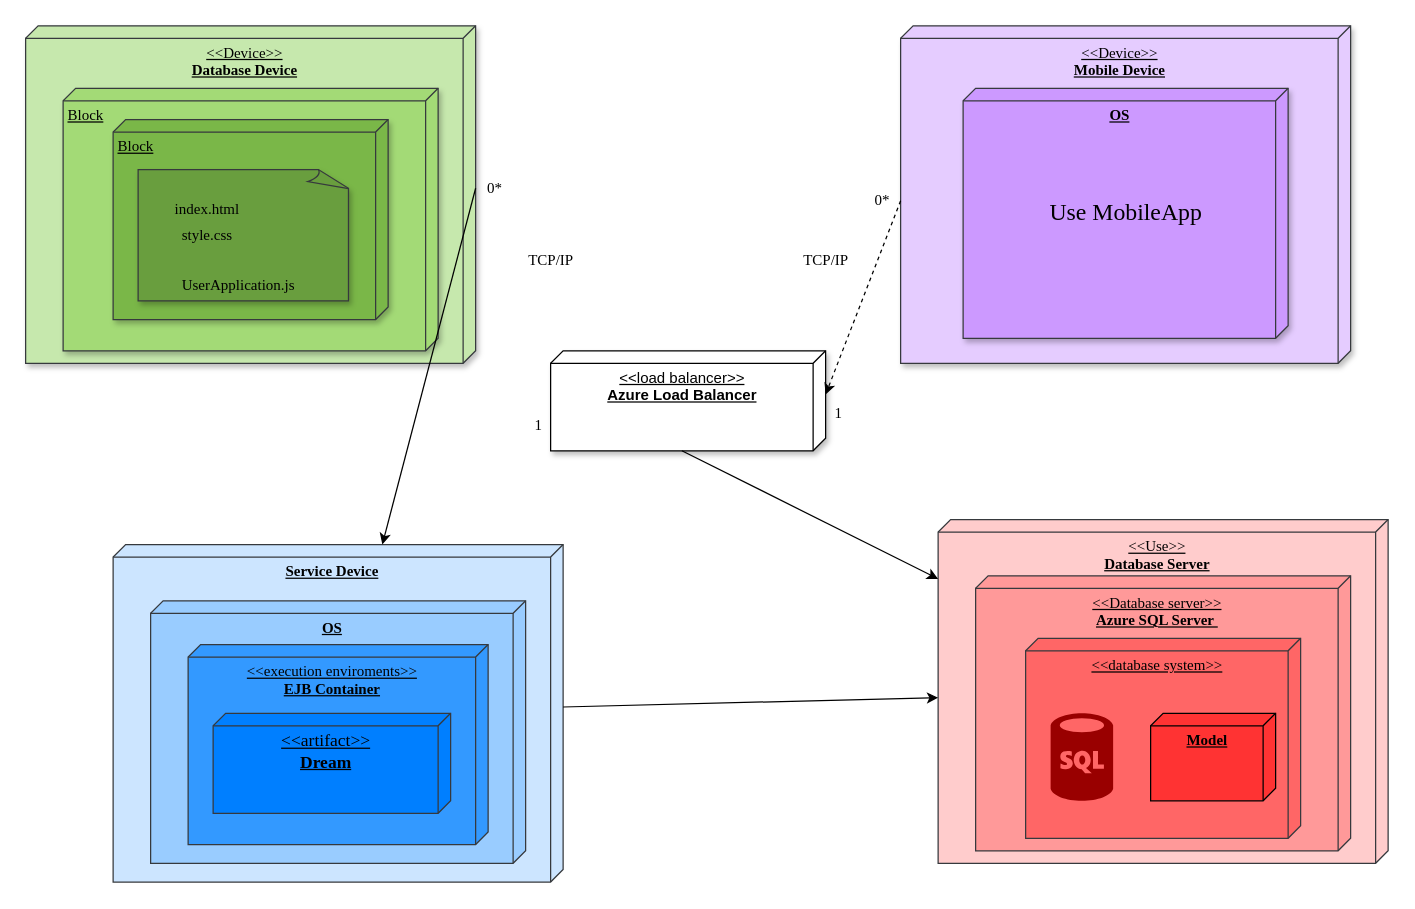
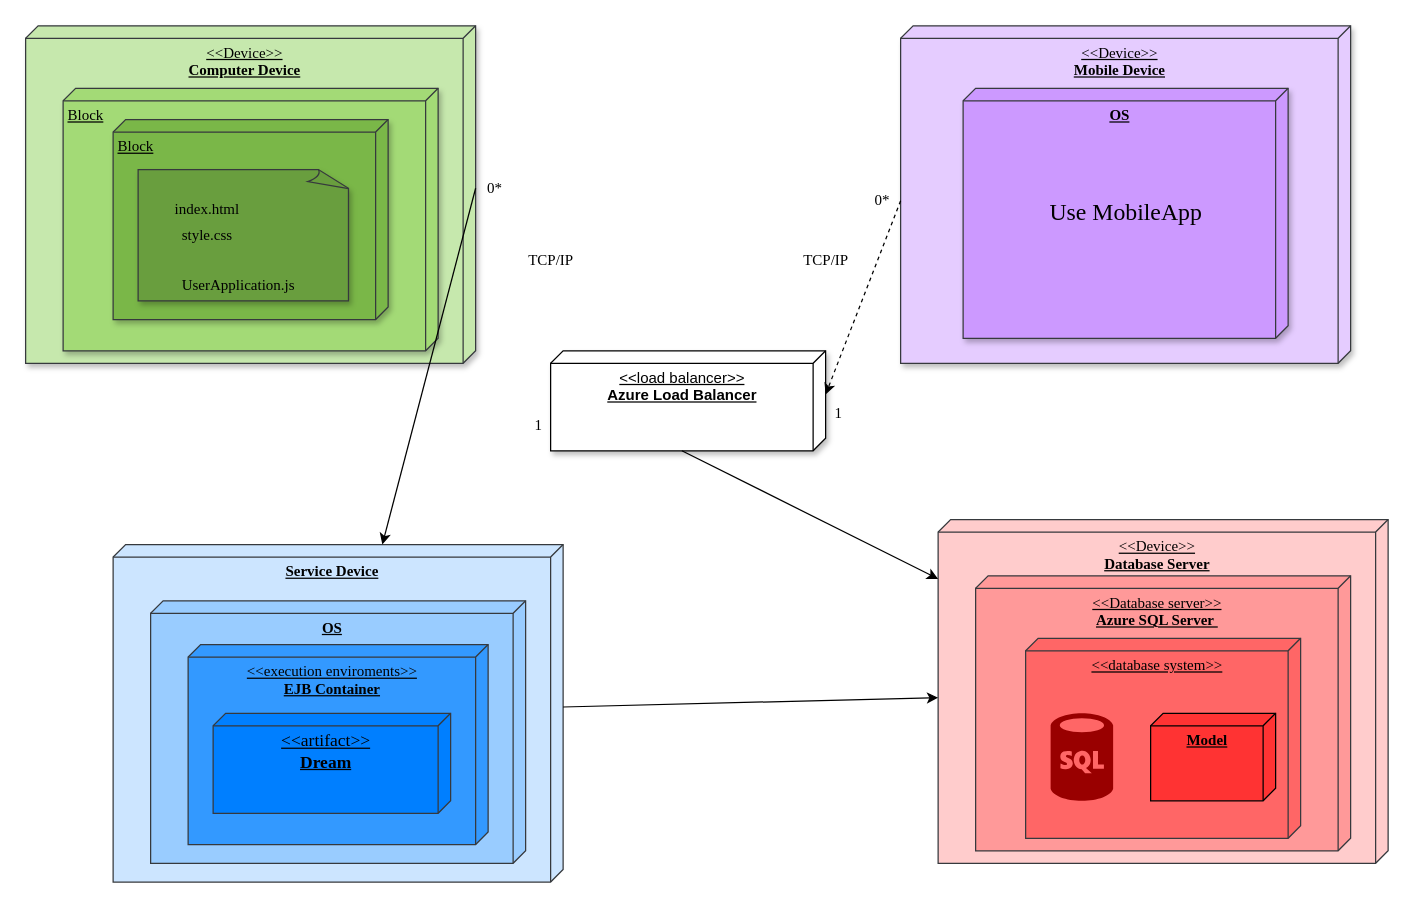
(245, 62) -> (245, 62)
(1158, 556) -> (1158, 556)
